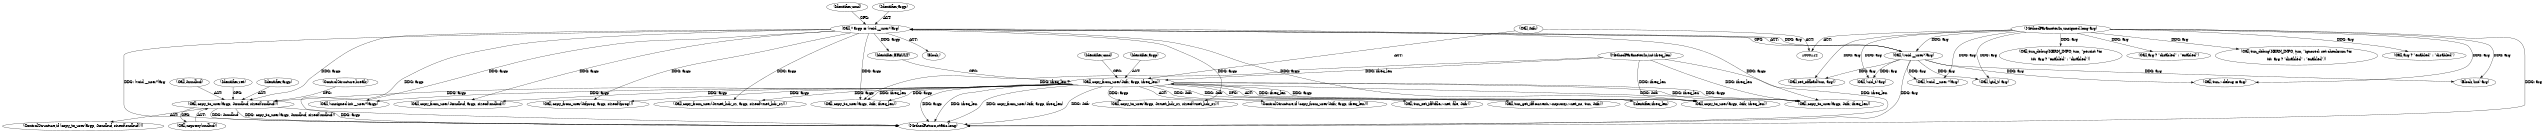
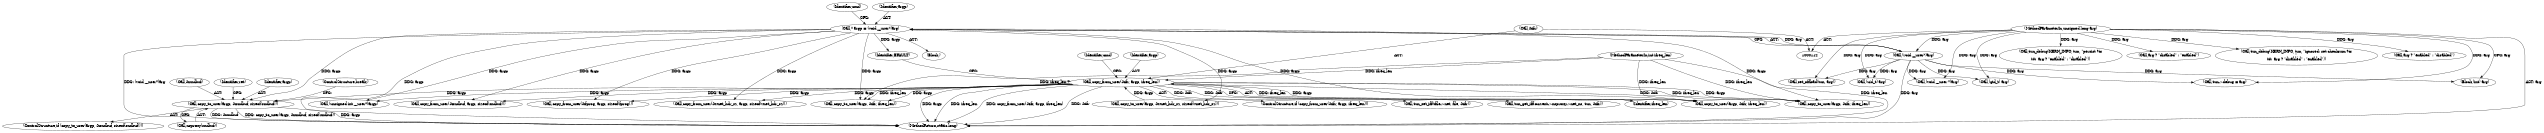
(2502, 56) -> (2502, 56)
(2533, 82) -> (2533, 82)
(1109, 95) -> (1135, 96)
